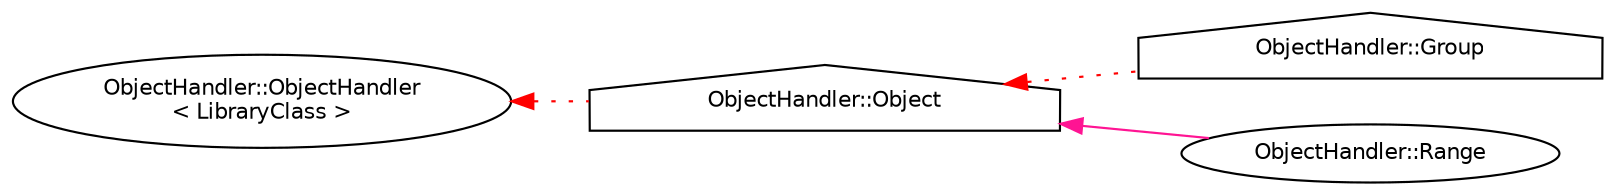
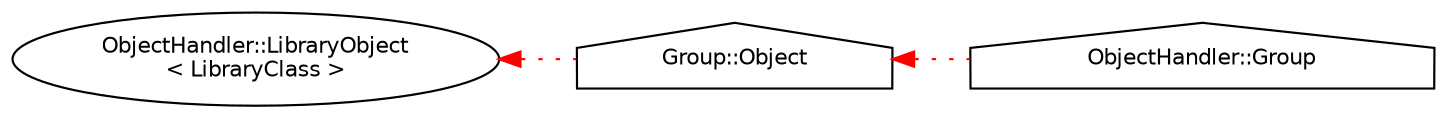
(262, 101) -> (256, 59)
(825, 101) -> (735, 59)
(1370, 153) -> none
